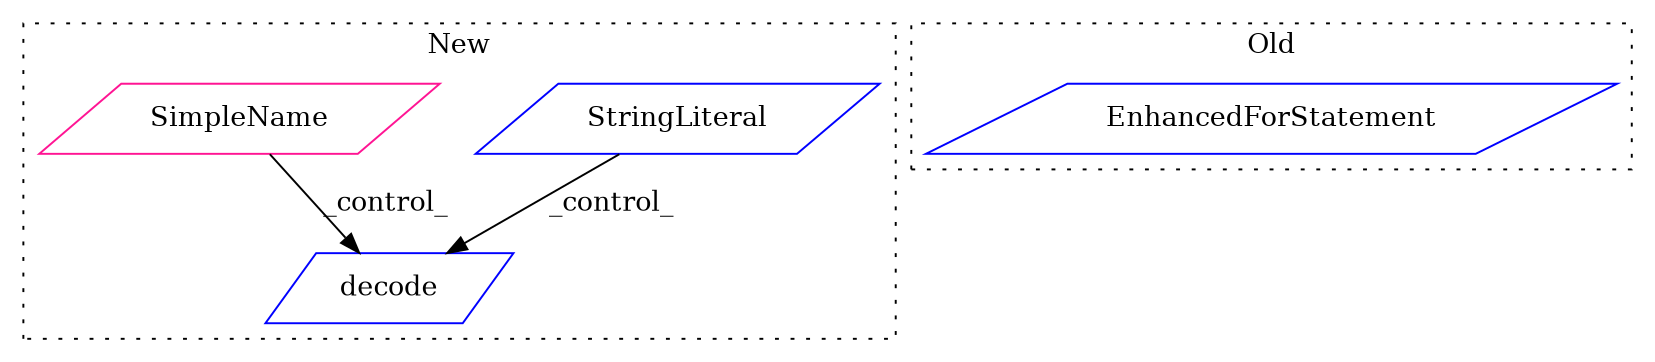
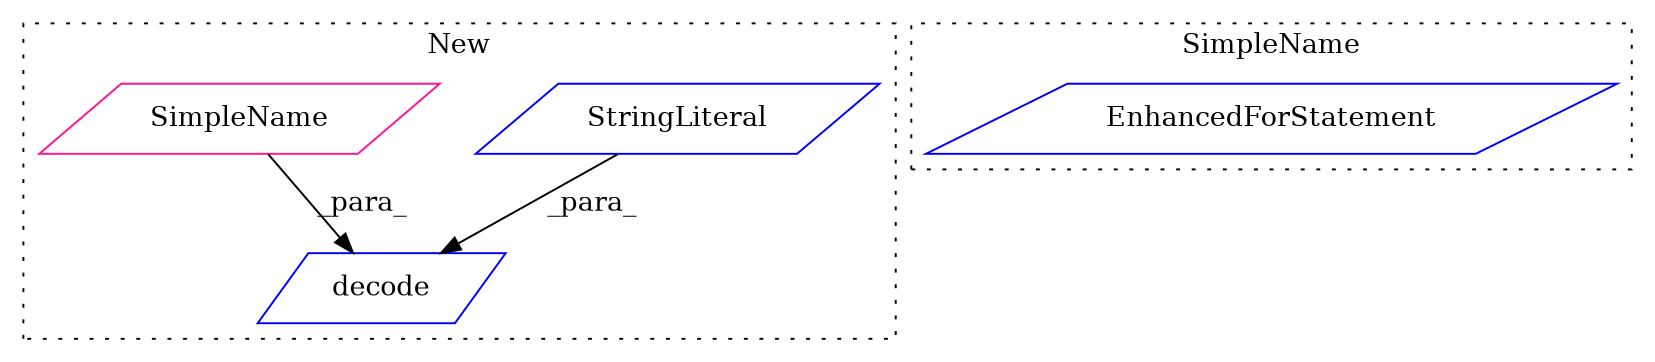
(1272, 46) -> (1272, 46)
(386, 203) -> (362, 203)
(611, 203) -> (592, 203)
